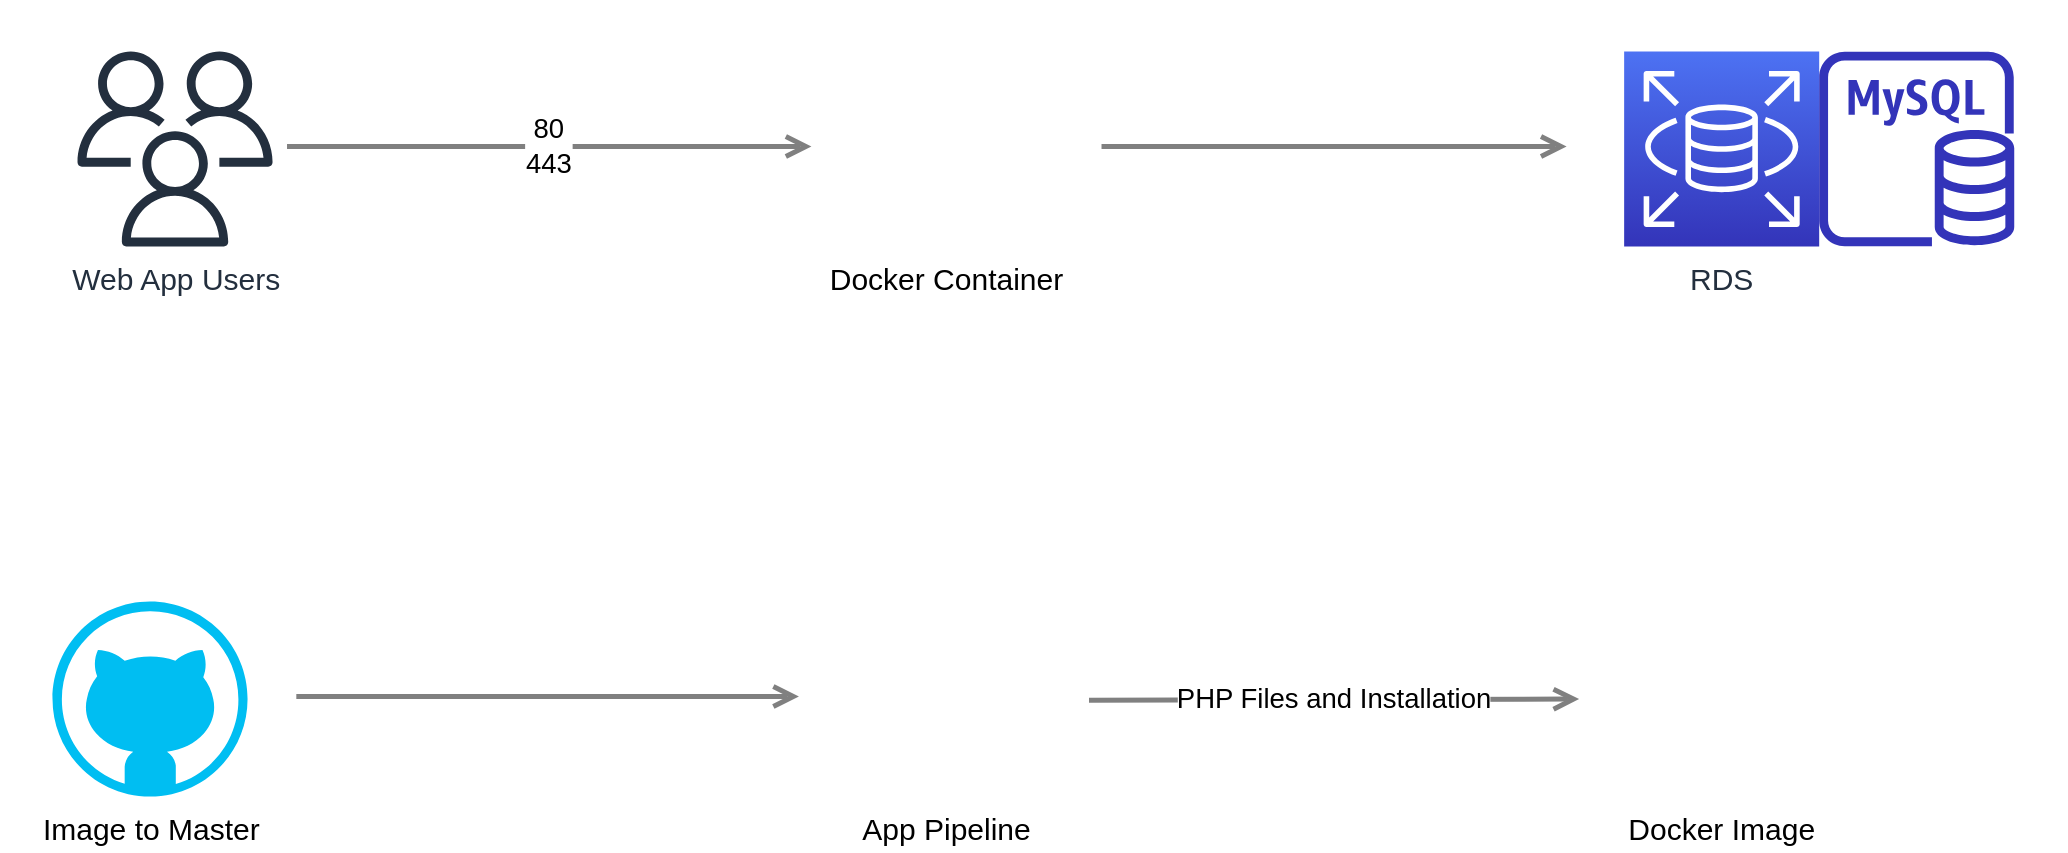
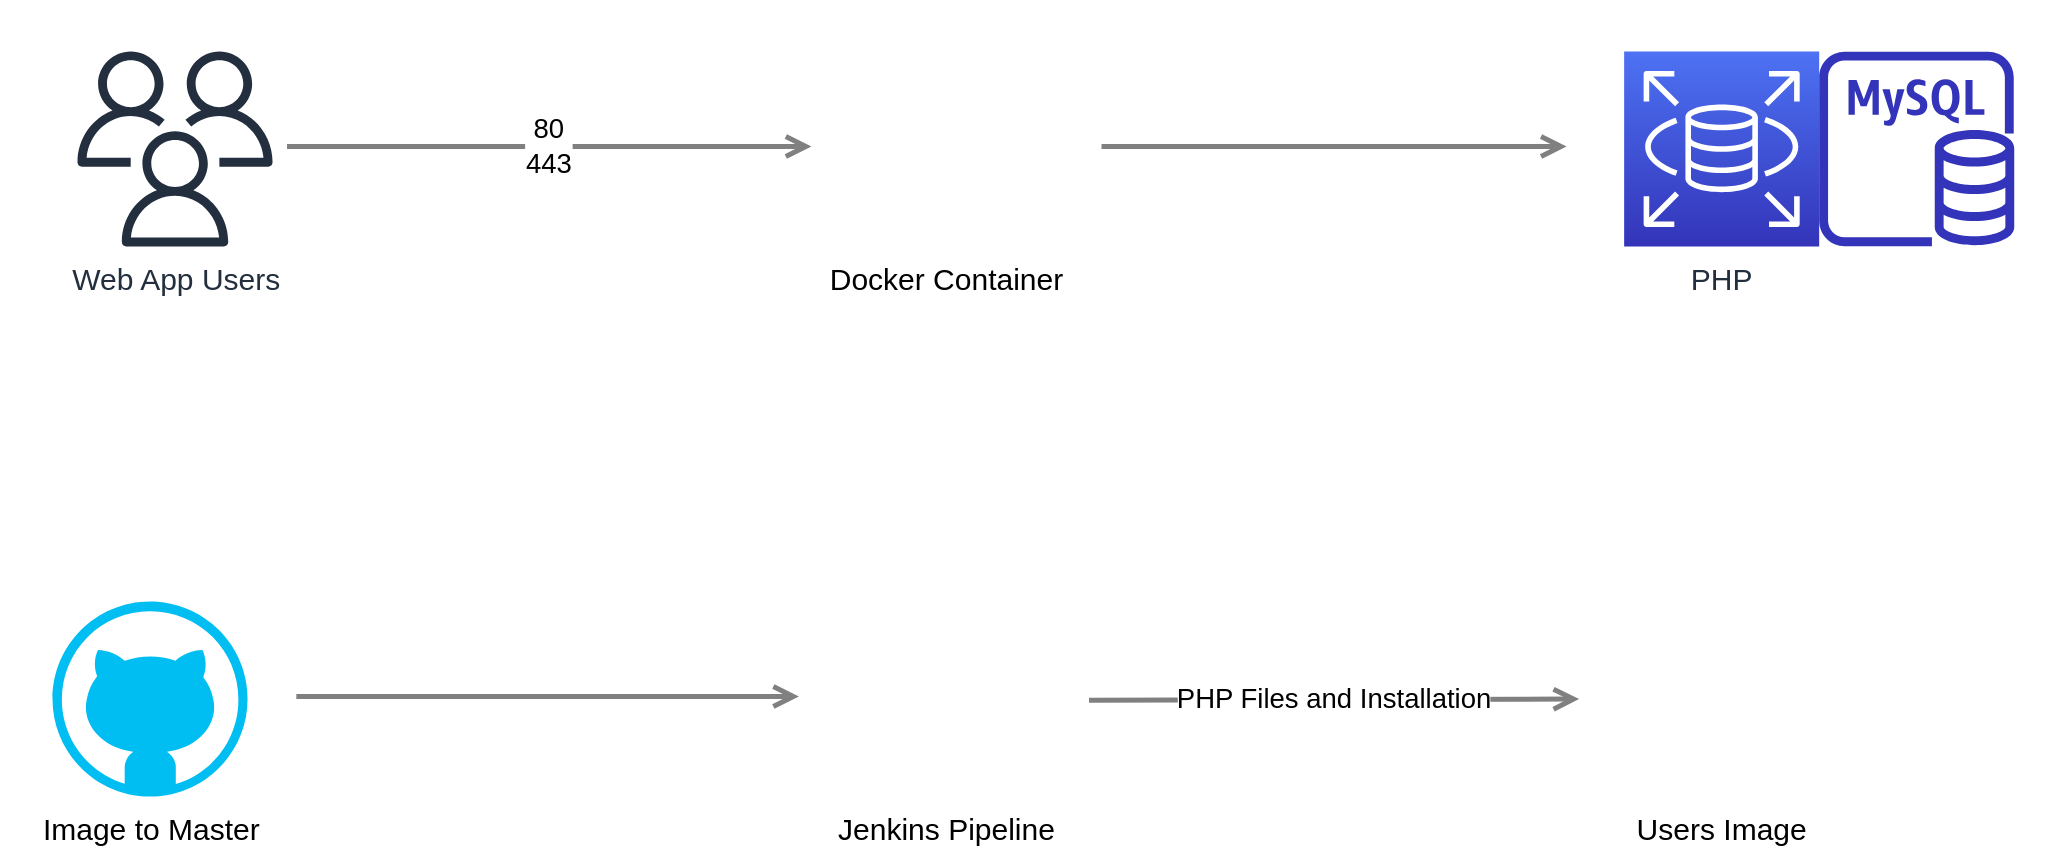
(1723, 282) -> (1723, 282)
(948, 832) -> (948, 832)
(1723, 832) -> (1723, 832)
